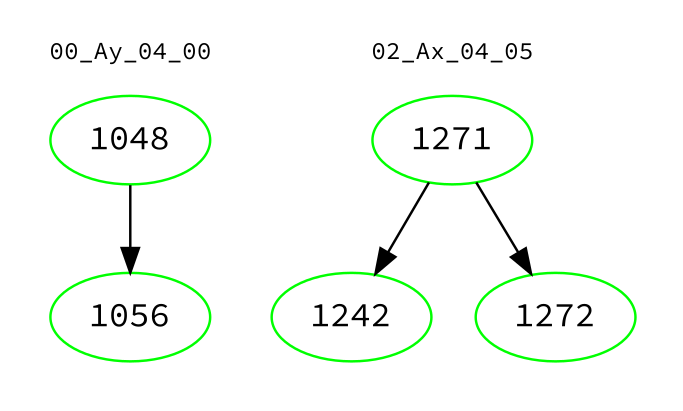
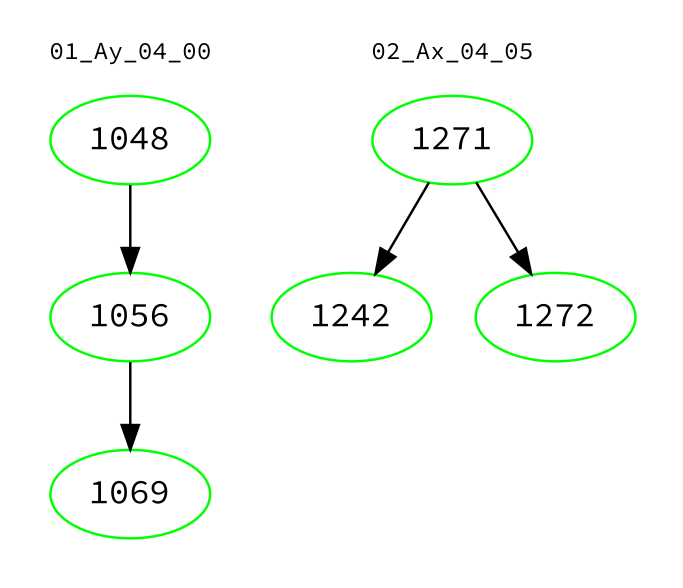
(132, 53) -> (132, 53)
none -> (130, 494)
